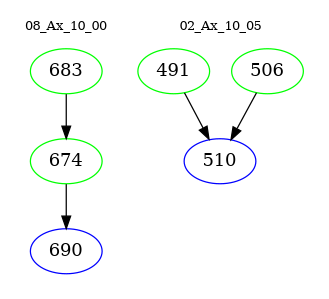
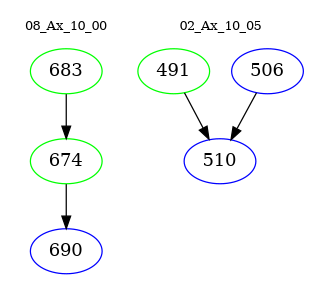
(268, 71) -> (268, 71)
